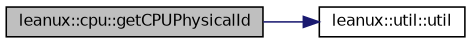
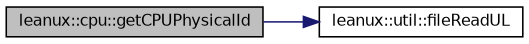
(392, 22) -> (421, 22)
